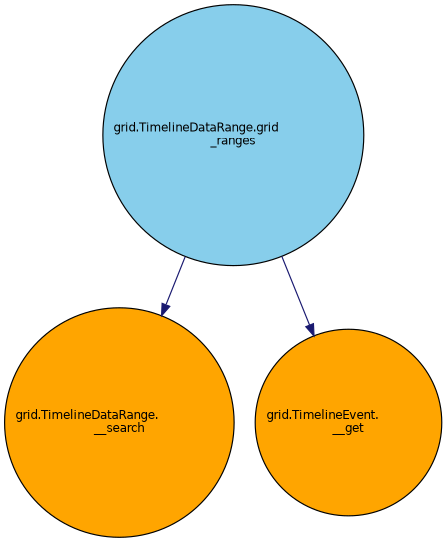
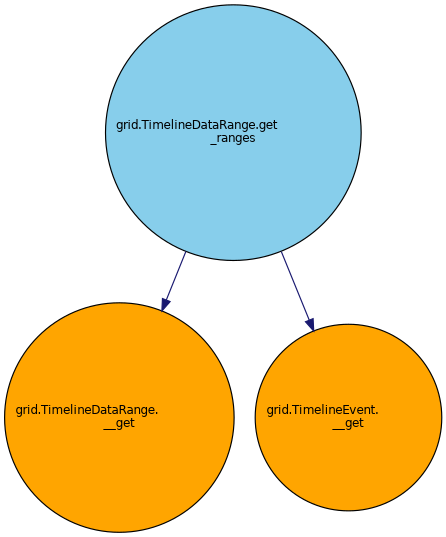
(233, 135) -> (233, 133)
(119, 423) -> (119, 418)
